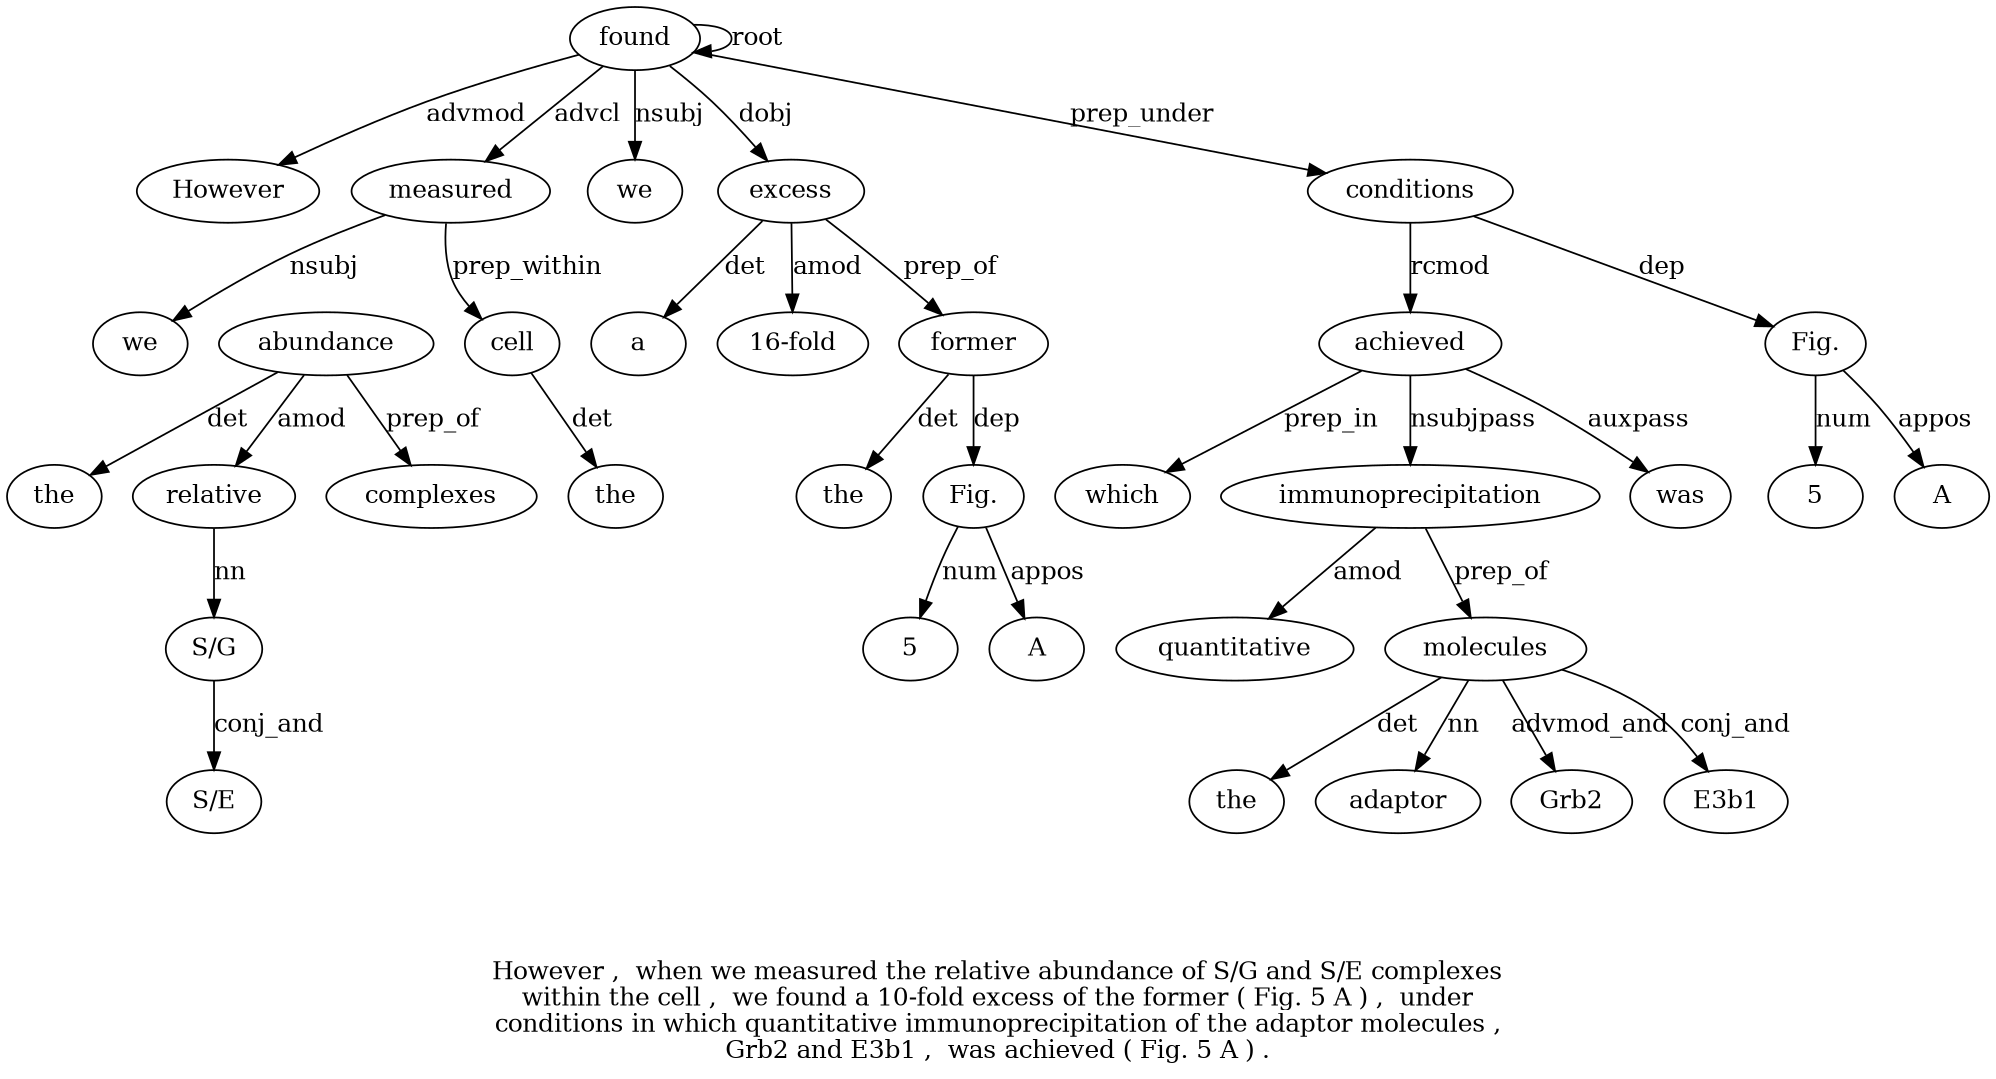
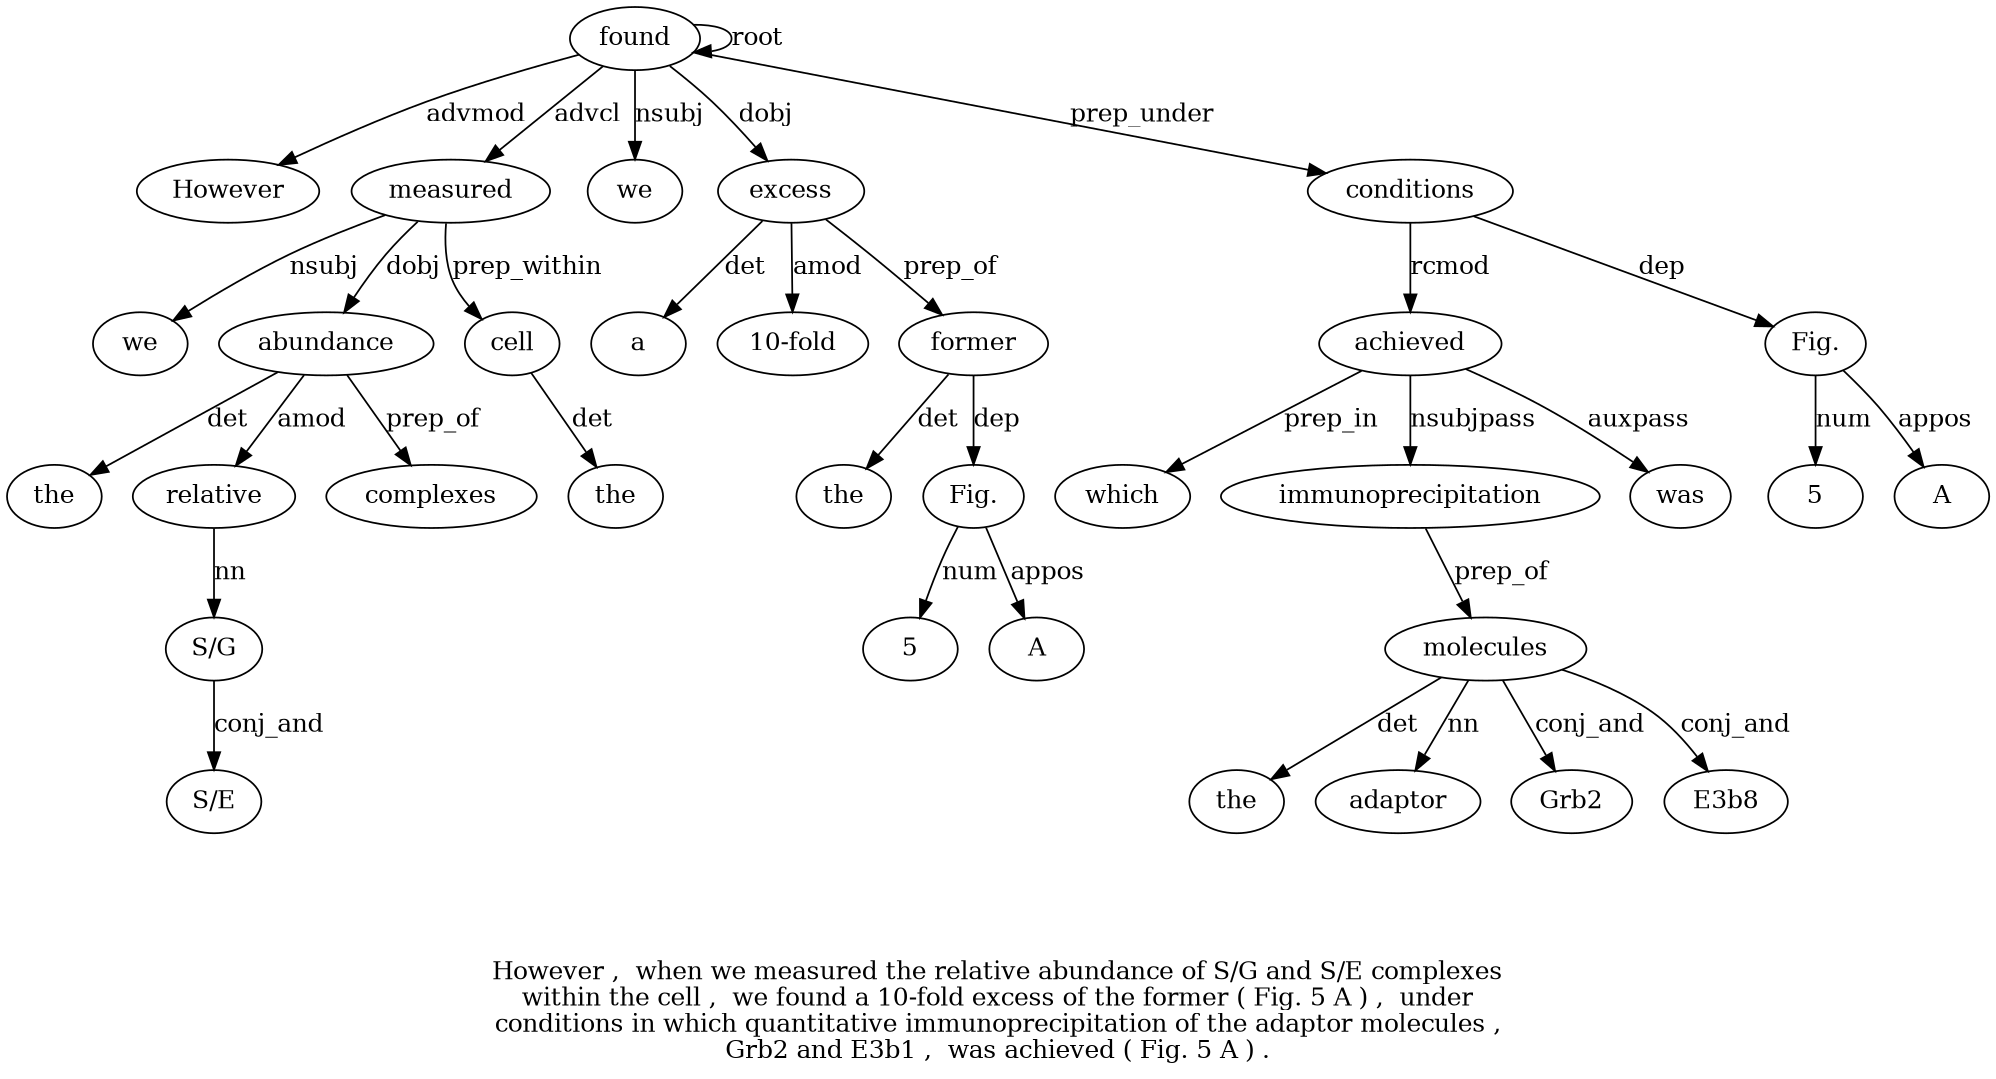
none -> (383, 258)
(793, 344) -> (793, 344)
(1235, 649) -> none
(1590, 725) -> (1590, 725)
(1726, 802) -> (1726, 802)
